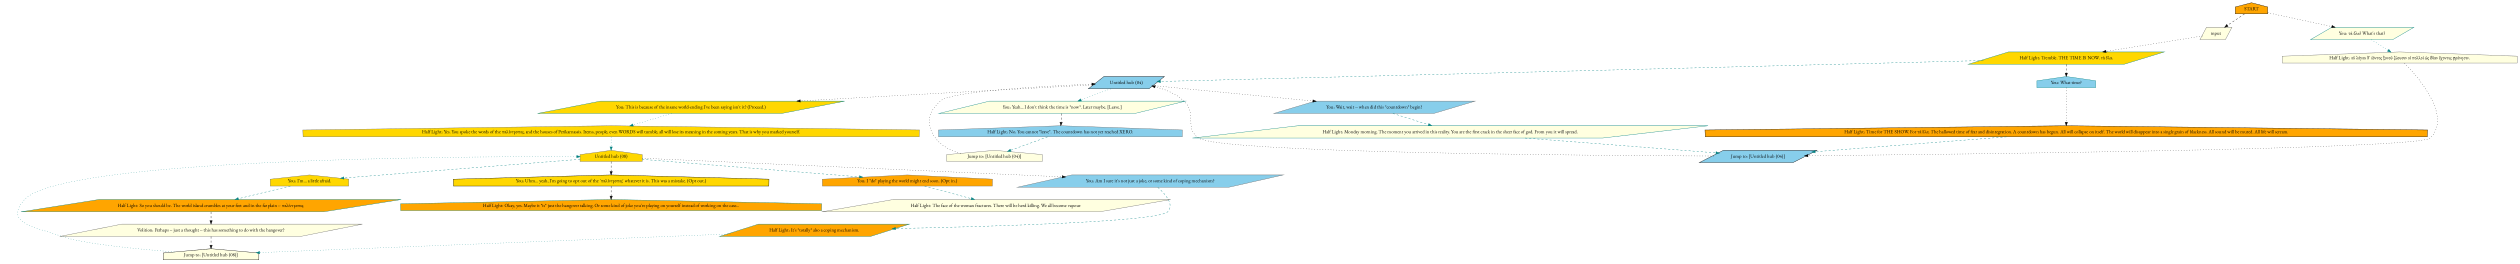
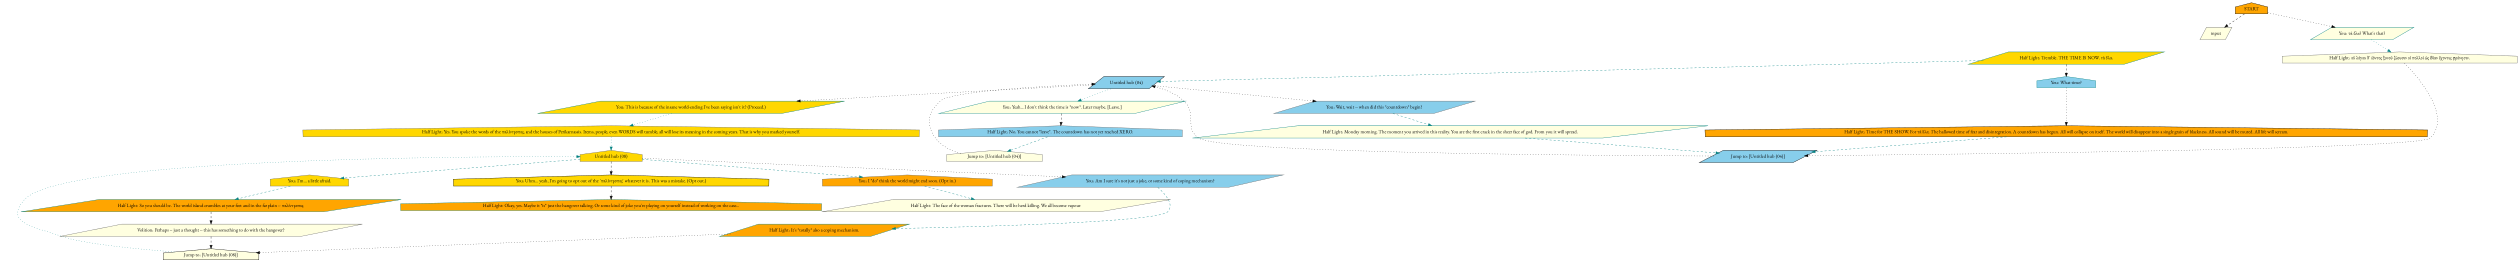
(2154, 44) -> none
(907, 181) -> (907, 181)
(495, 243) -> (495, 243)
